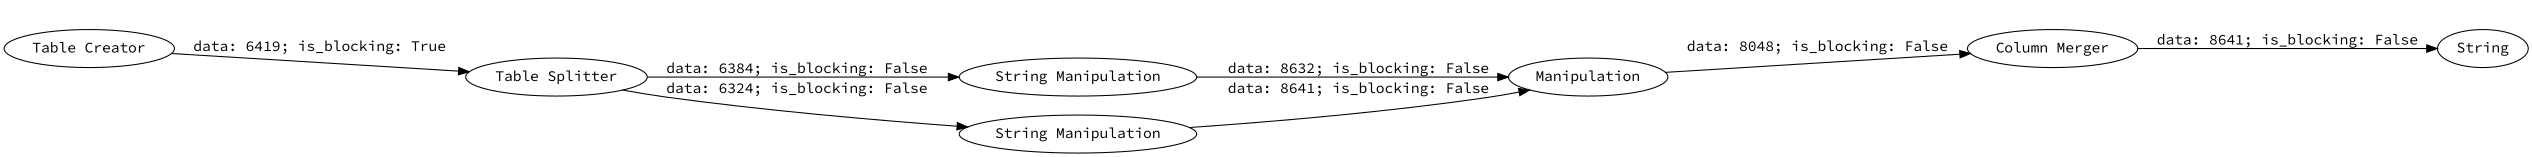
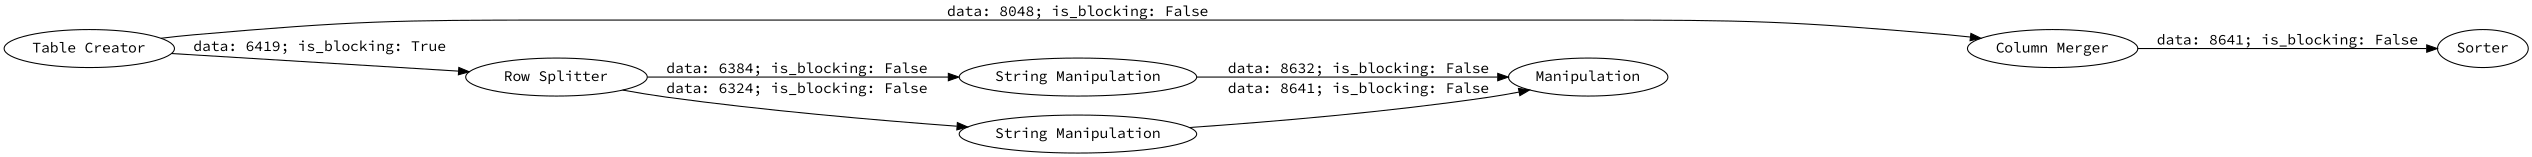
(2483, 49) -> (2483, 49)
(1813, 63) -> (1066, 20)
(556, 77) -> (556, 77)
